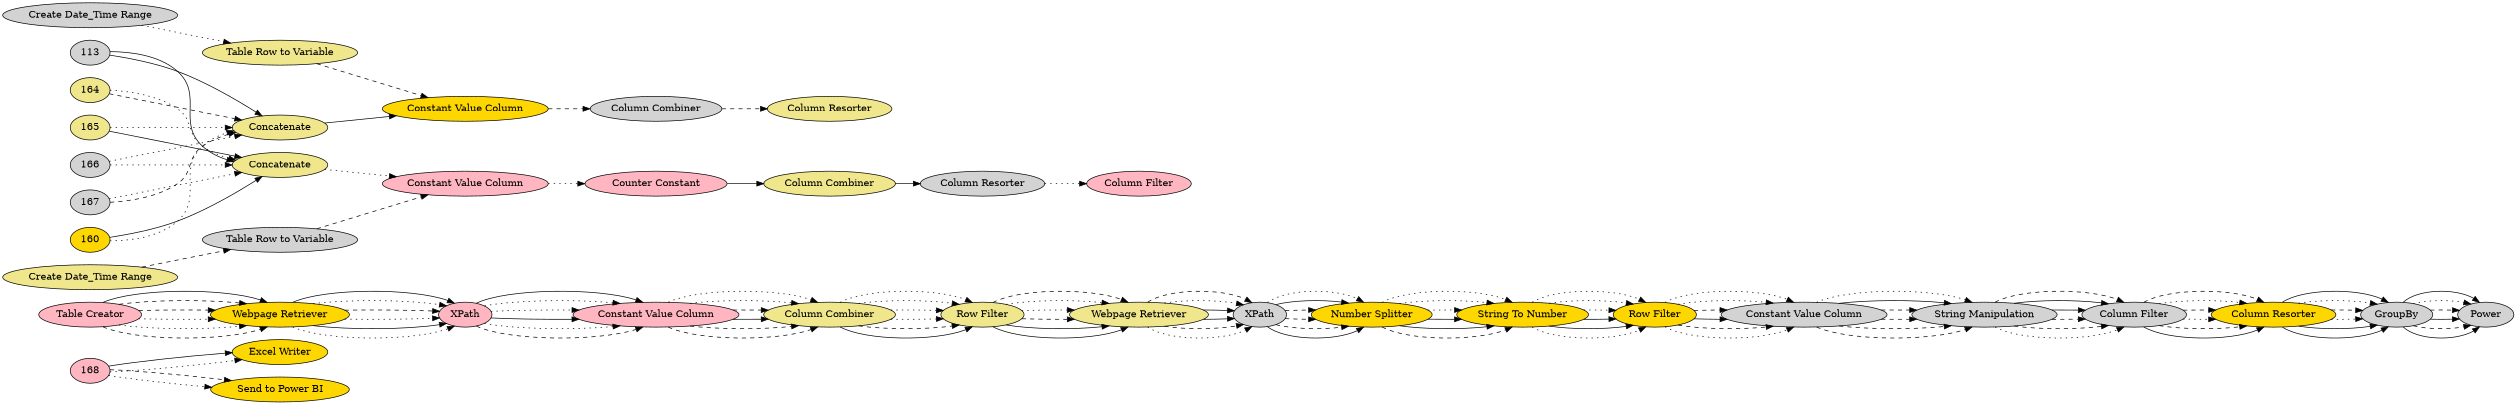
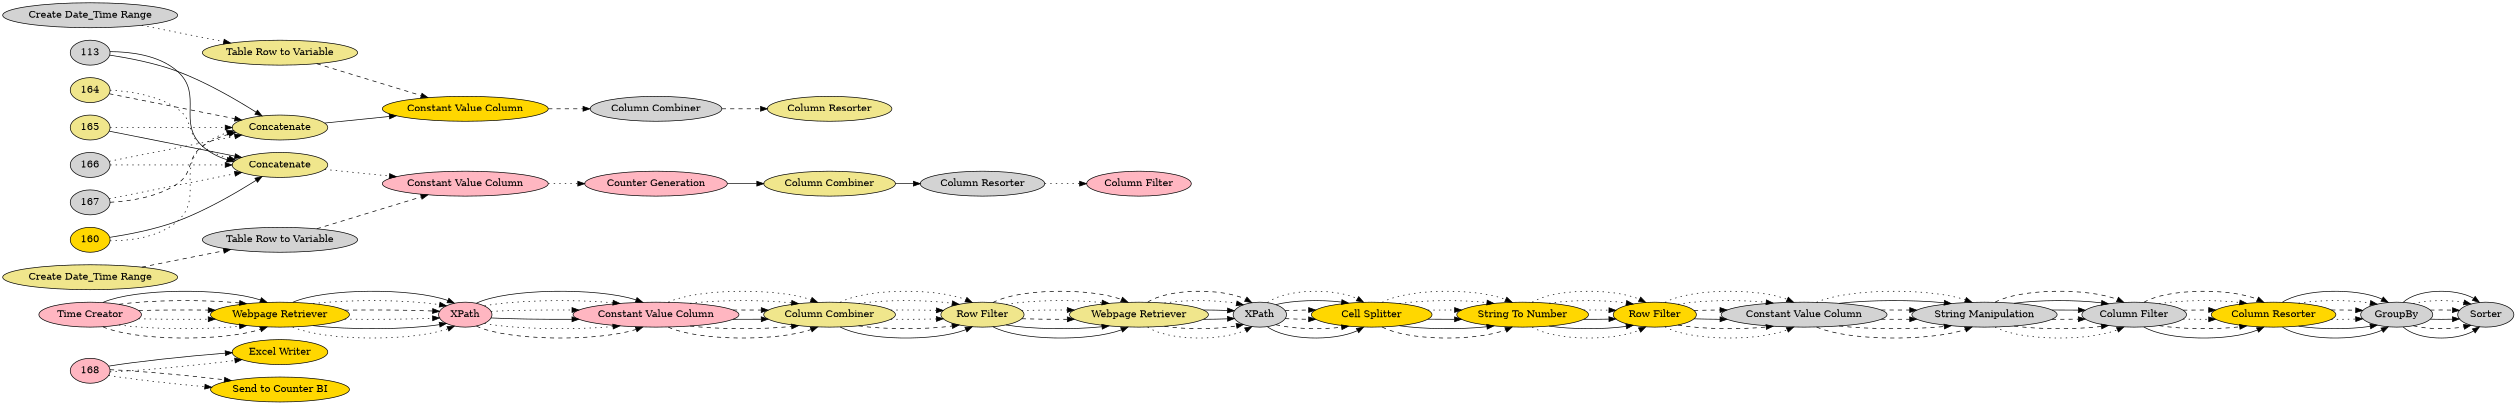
(656, 184) -> (656, 184)
(90, 315) -> (90, 315)
(1372, 315) -> (1372, 315)
(2486, 315) -> (2486, 315)
(280, 389) -> (280, 389)
